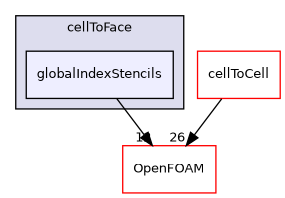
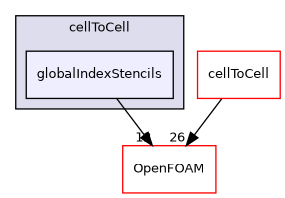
(100, 28) -> (100, 28)
